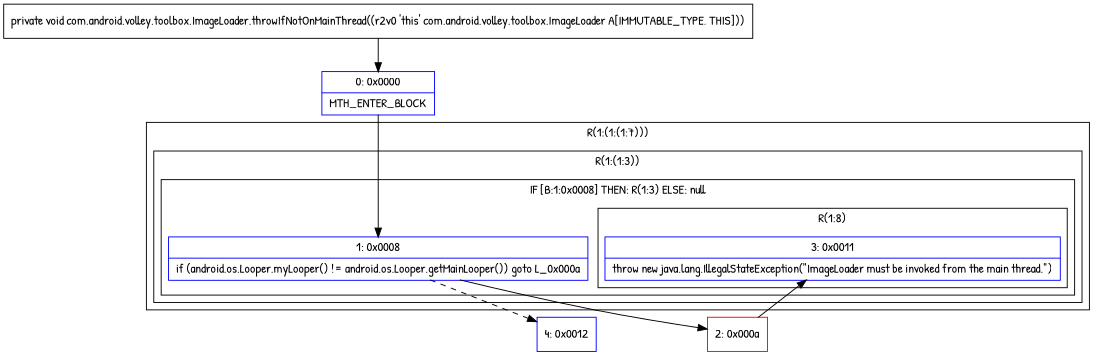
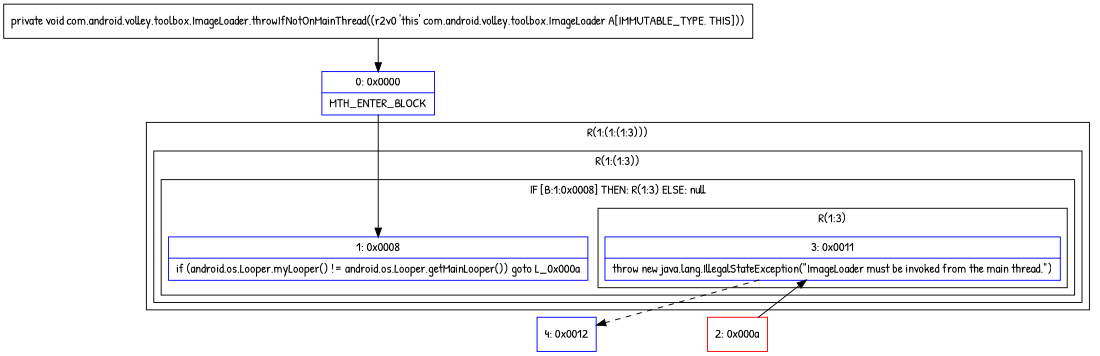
(618, 133) -> (618, 133)
(833, 219) -> (833, 219)
(455, 290) -> (682, 301)
(626, 316) -> none
